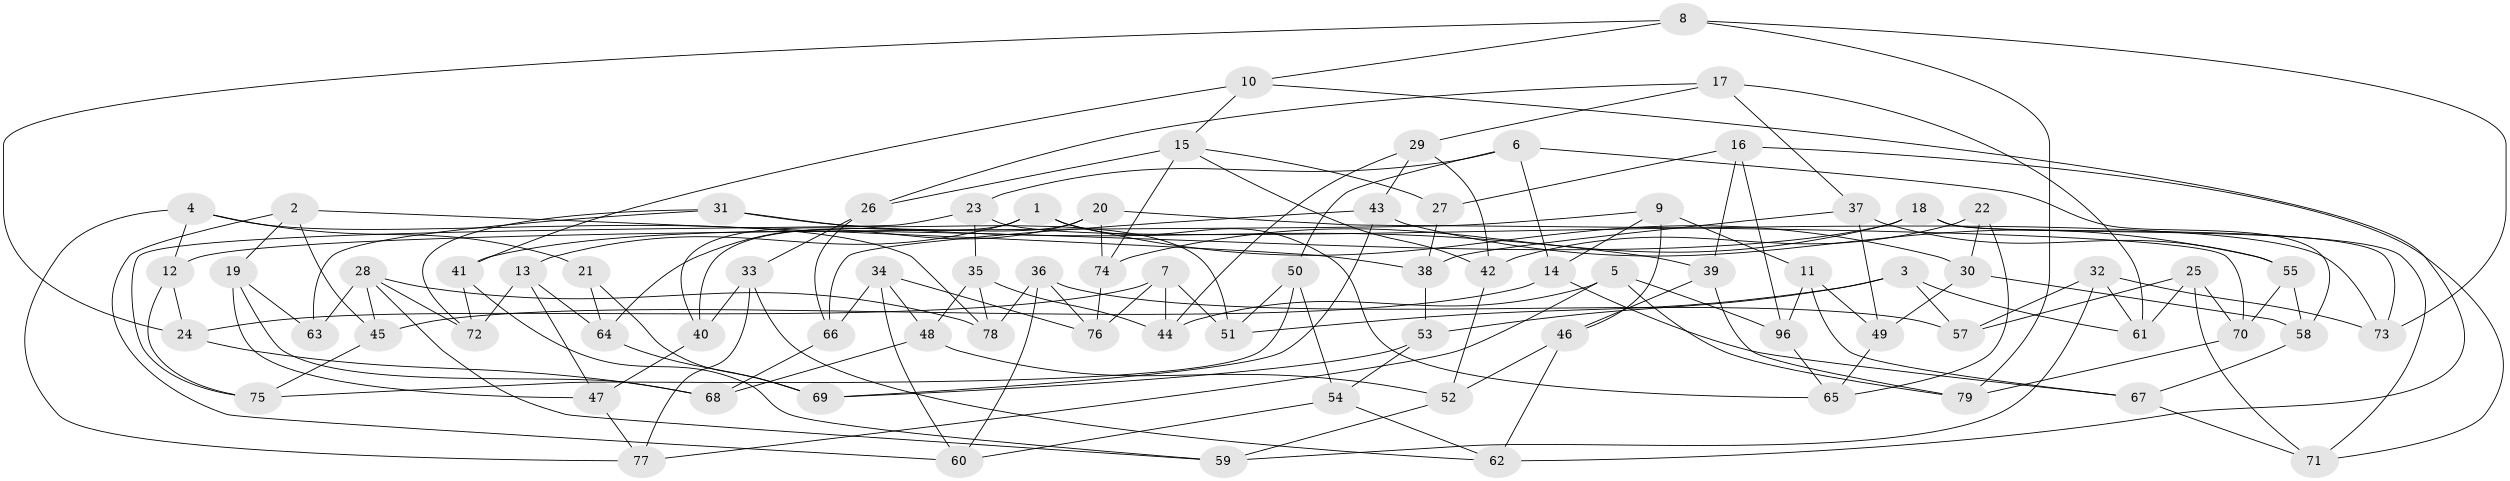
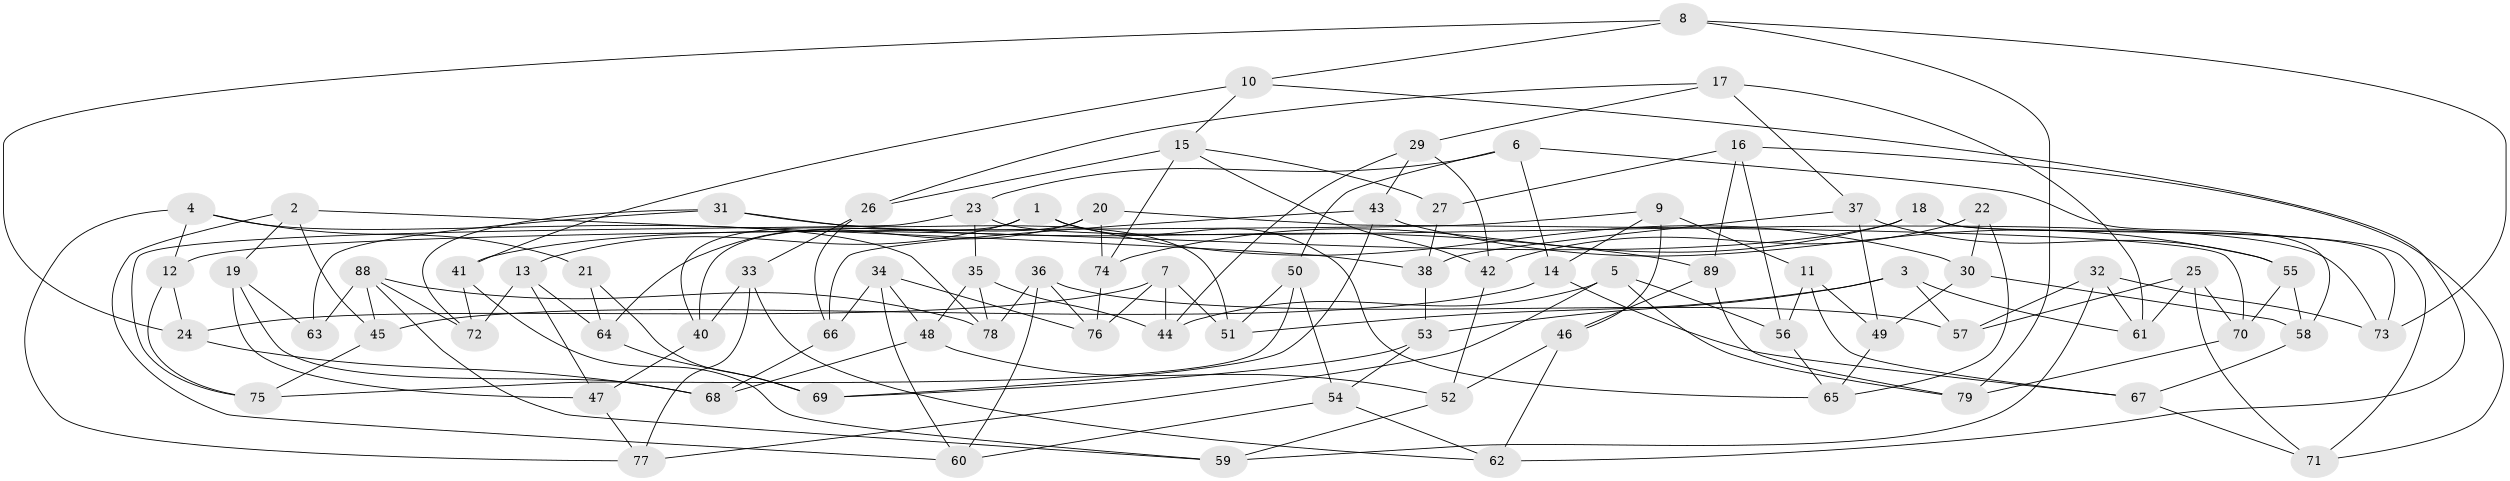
(363, 272) -> (363, 272)
(1712, 272) -> (1712, 272)
(1784, 335) -> (1784, 335)
